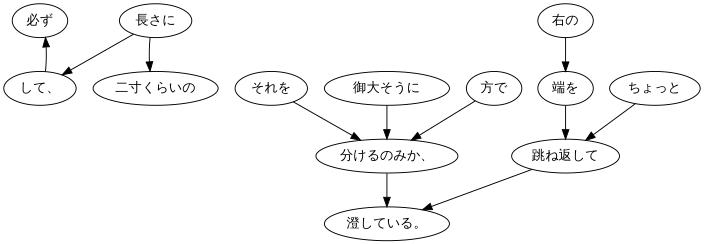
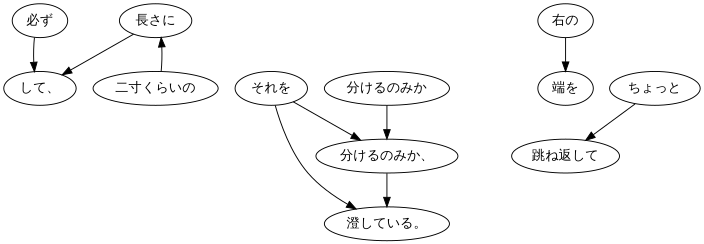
(149, 50) -> (162, 59)
(46, 59) -> (34, 50)
(387, 88) -> (387, 88)
(494, 88) -> none
(566, 118) -> none
(482, 188) -> (300, 163)
